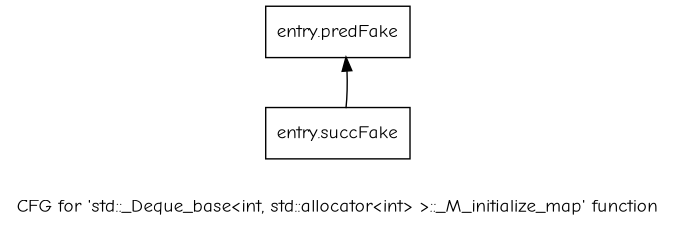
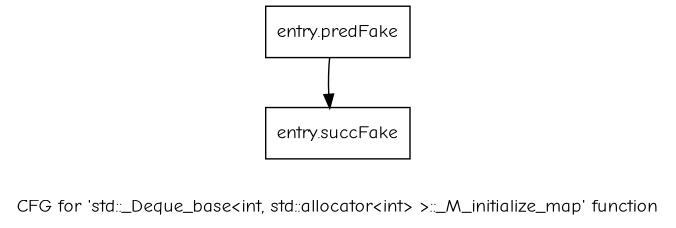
(347, 90) -> (329, 76)
